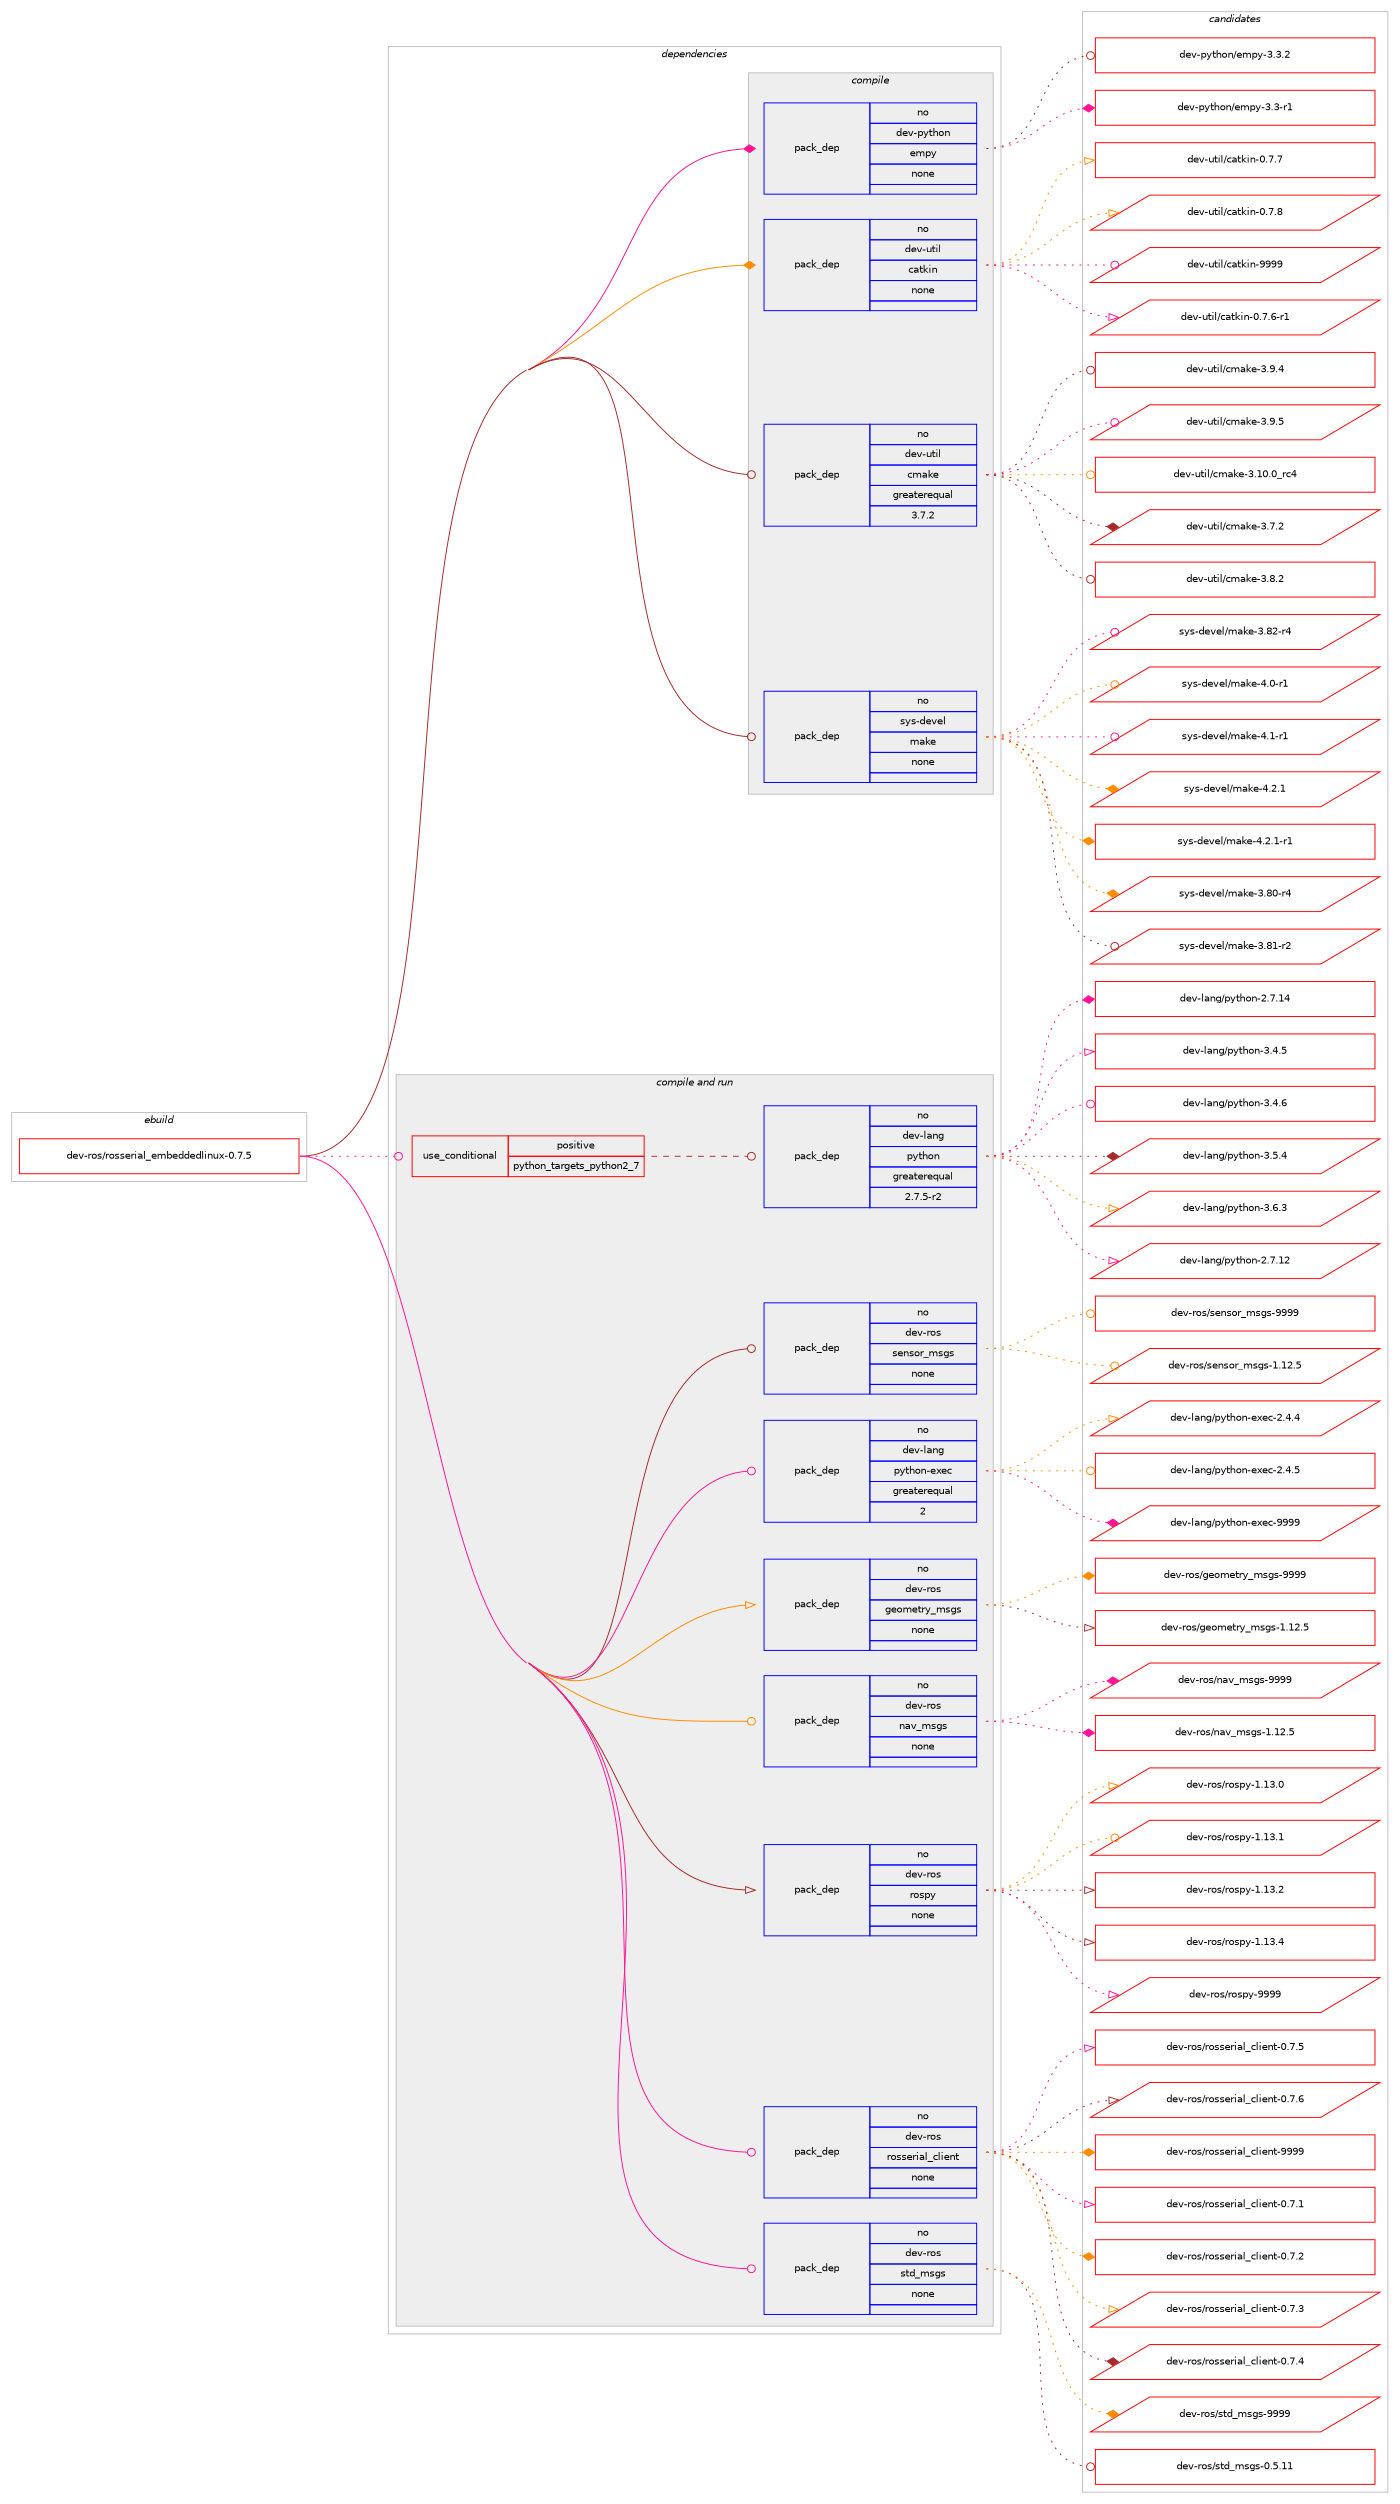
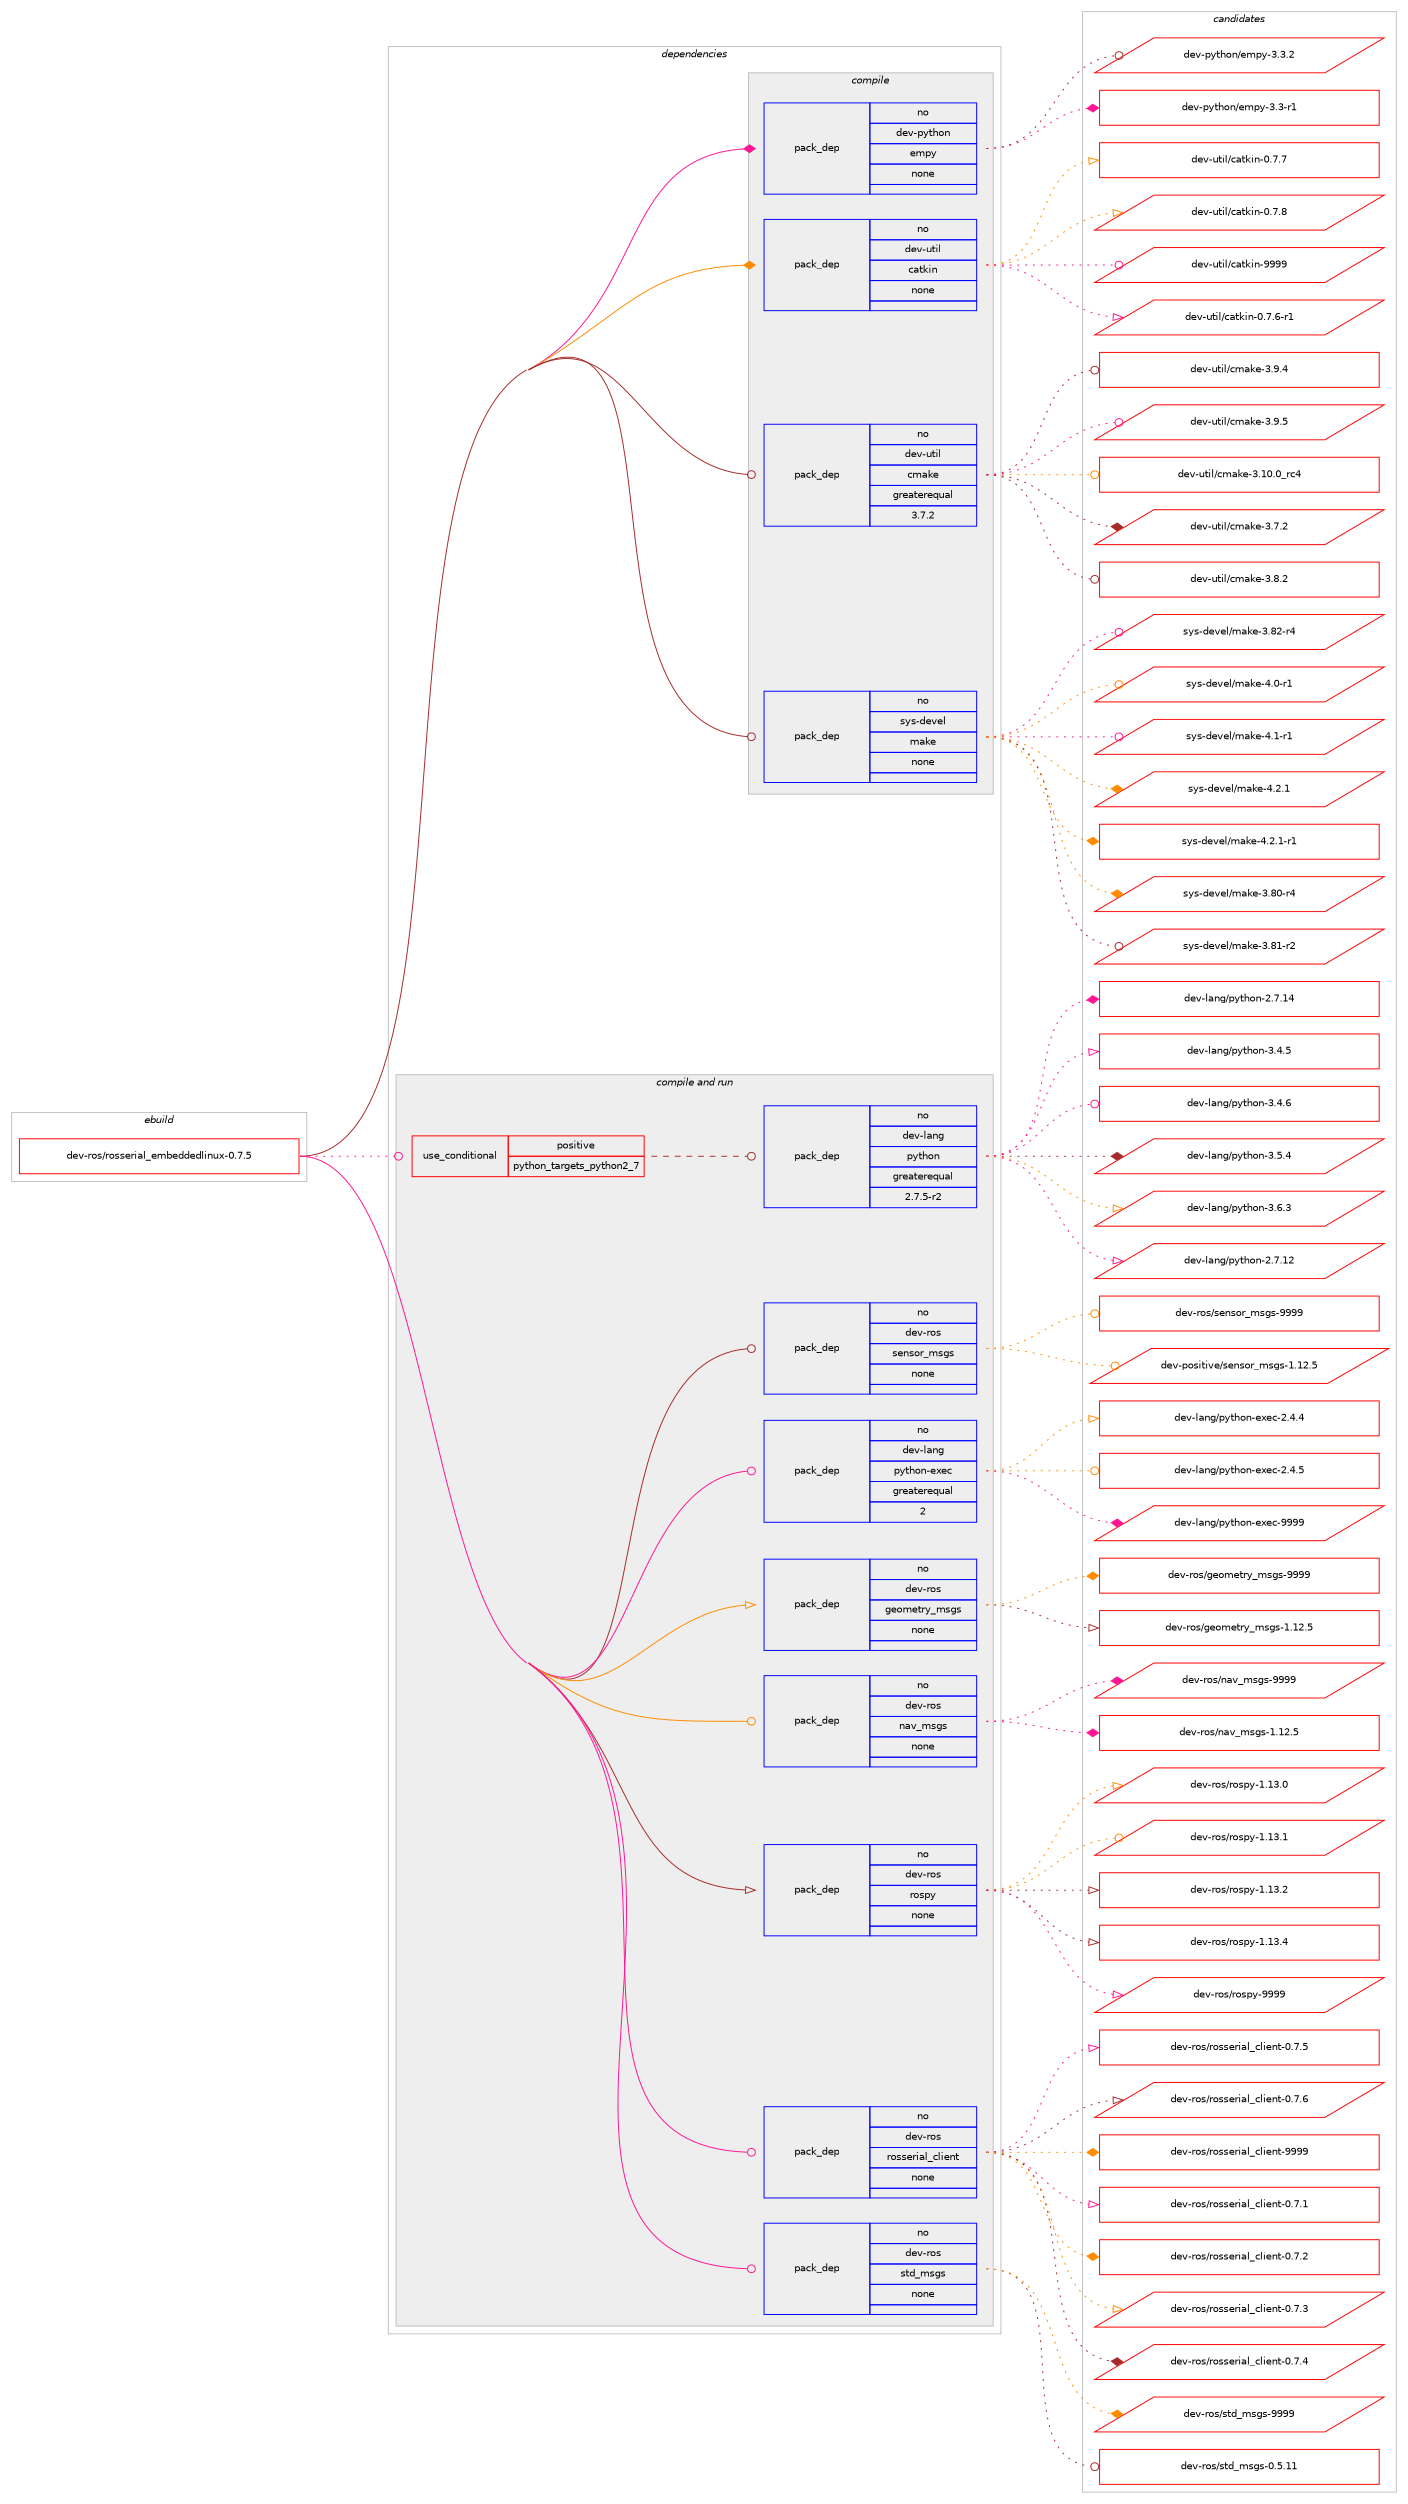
(1235, 55) -> (1239, 55)
(1235, 1366) -> (1239, 1366)
(1235, 1418) -> (1239, 1418)
